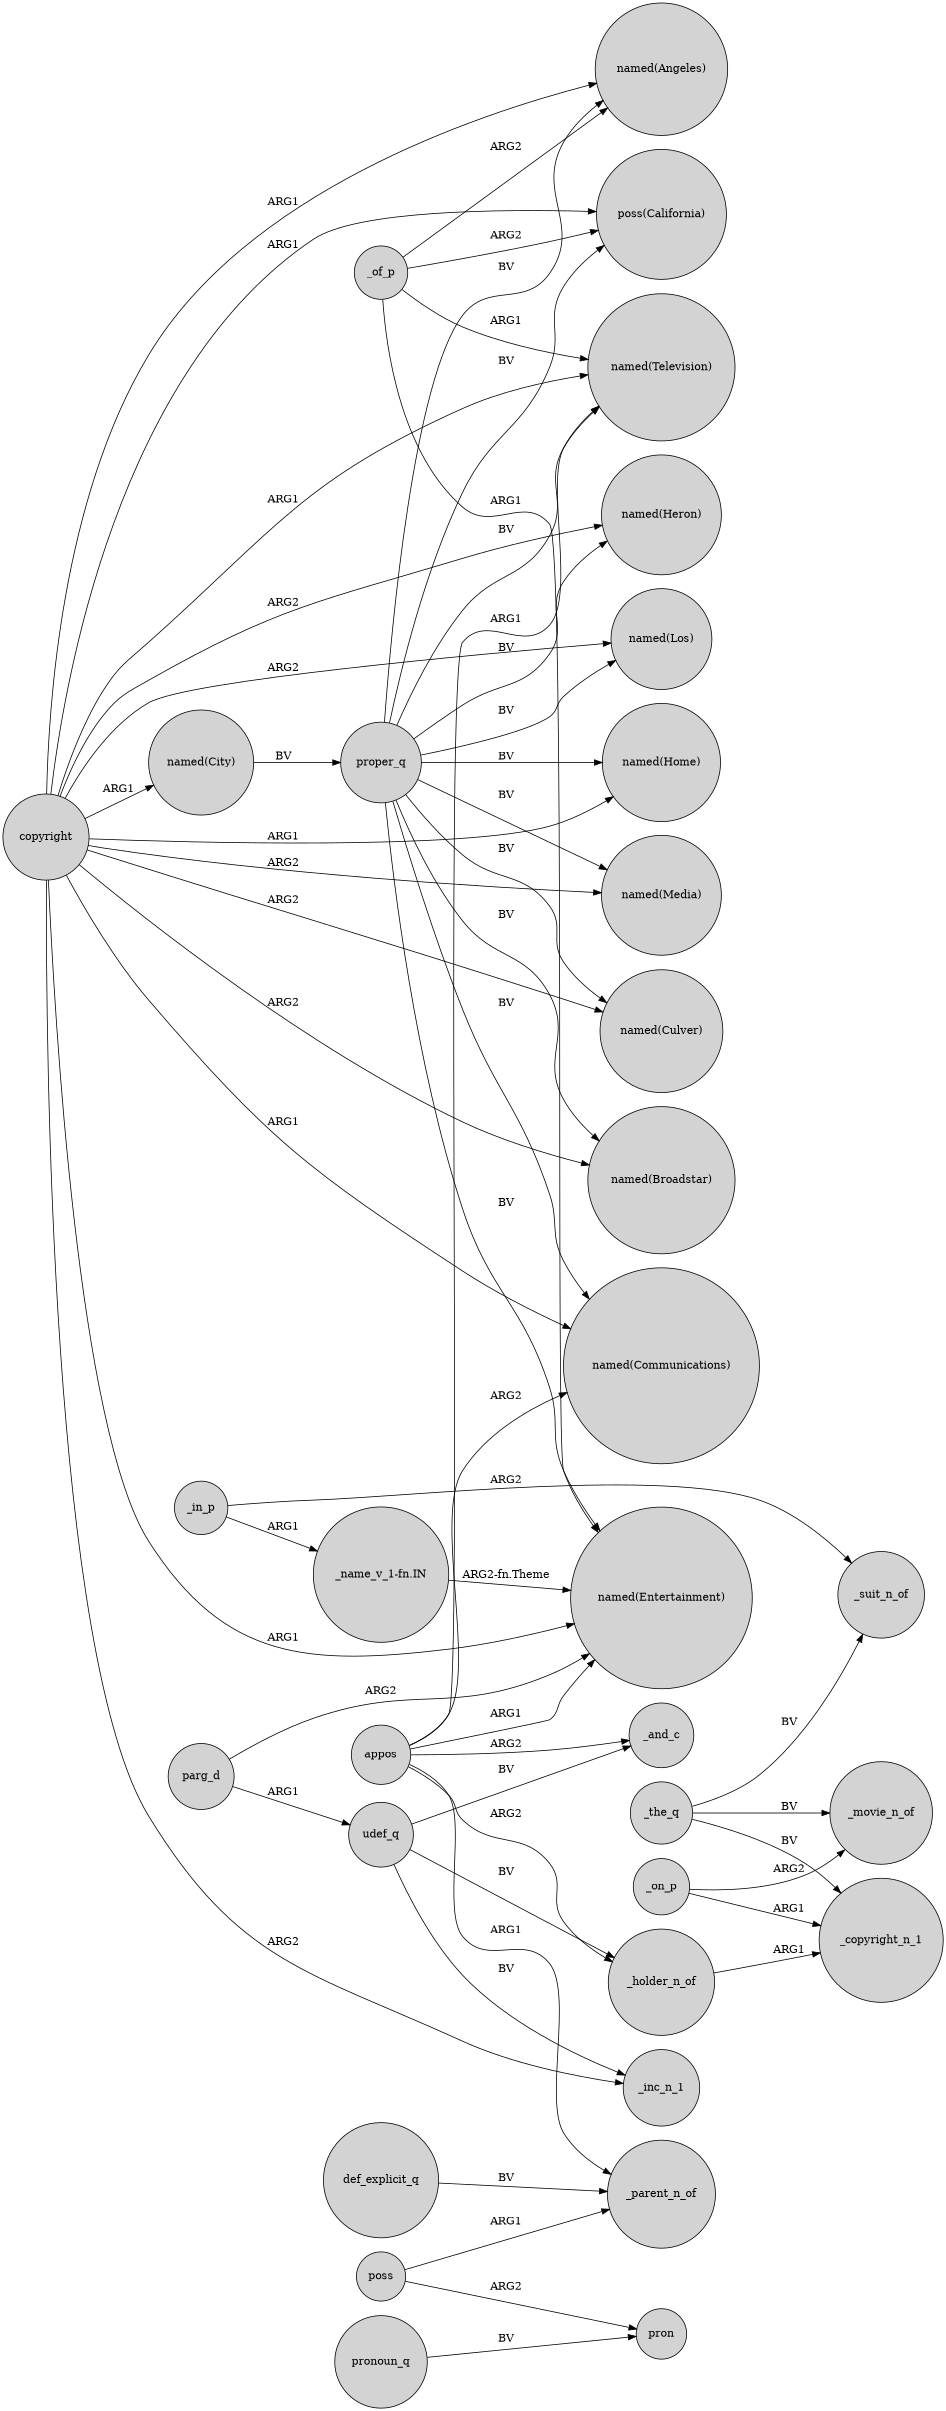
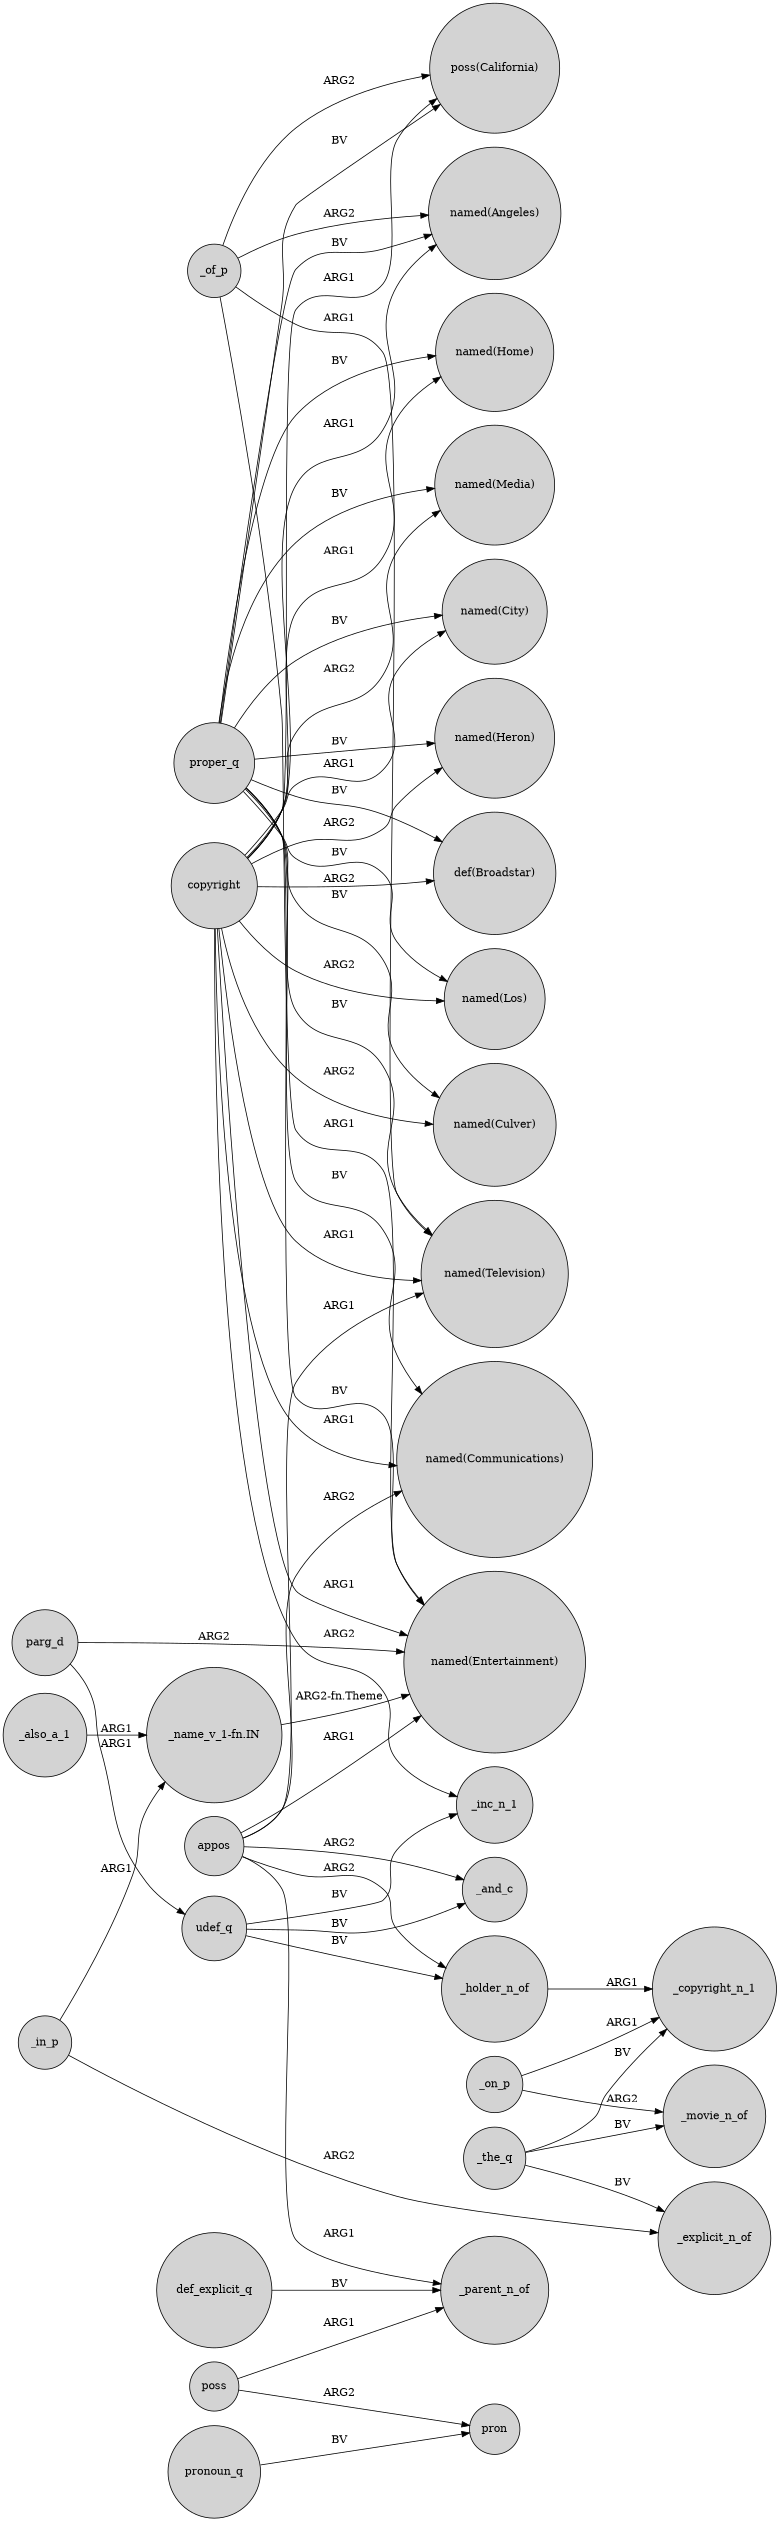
(293, 762) -> (320, 647)
(661, 1180) -> (495, 873)
(881, 1595) -> (714, 2238)
none -> (45, 1735)
